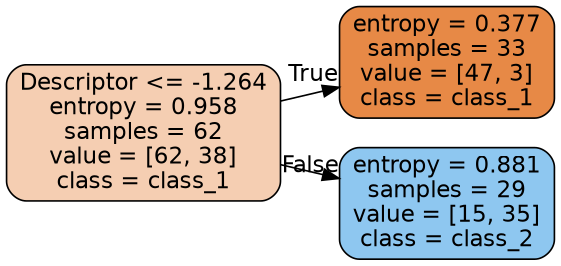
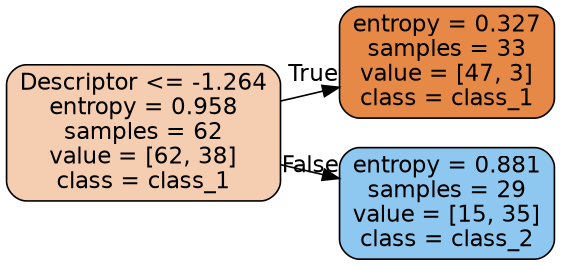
(447, 62) -> (447, 62)
